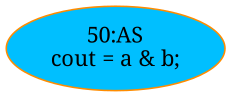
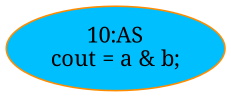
(116, 48) -> (116, 48)
